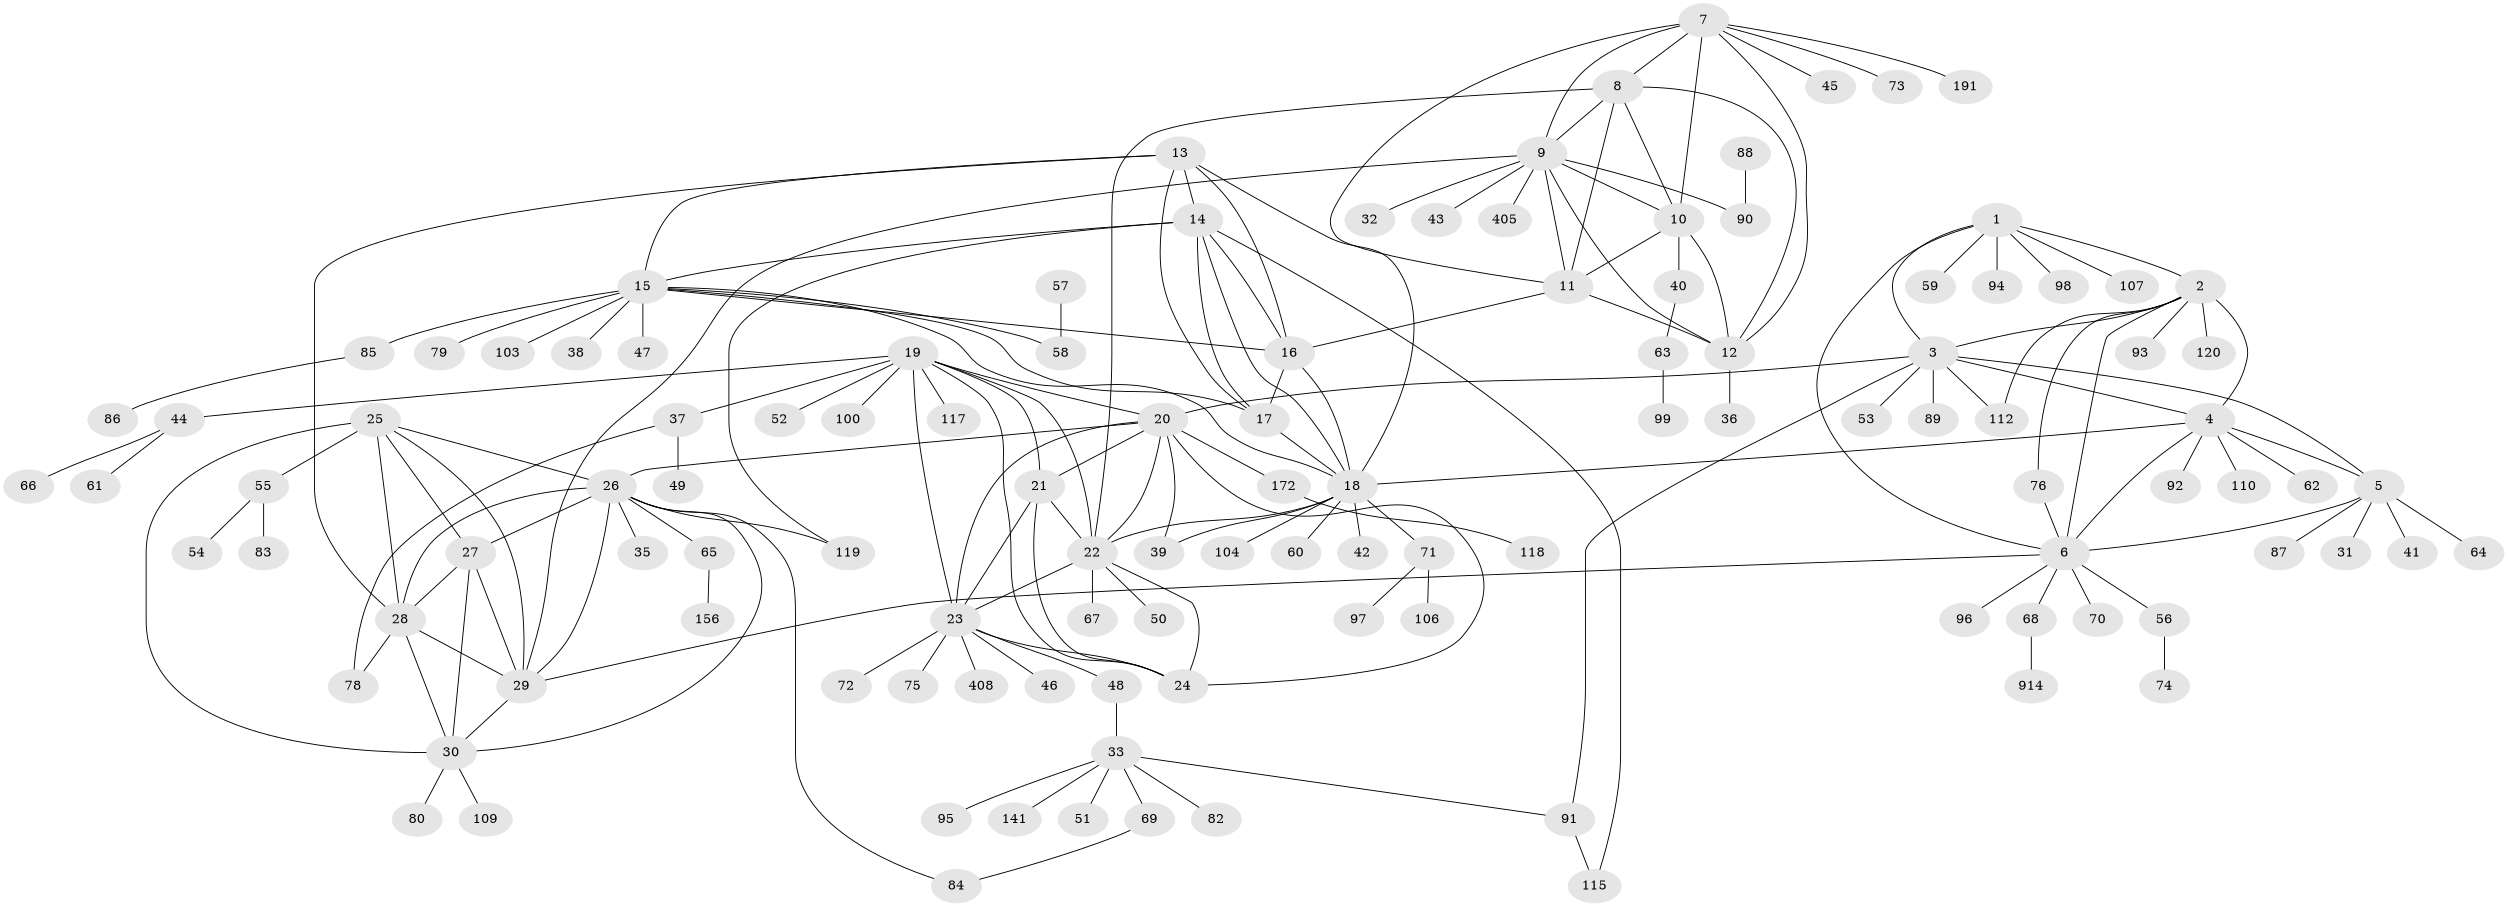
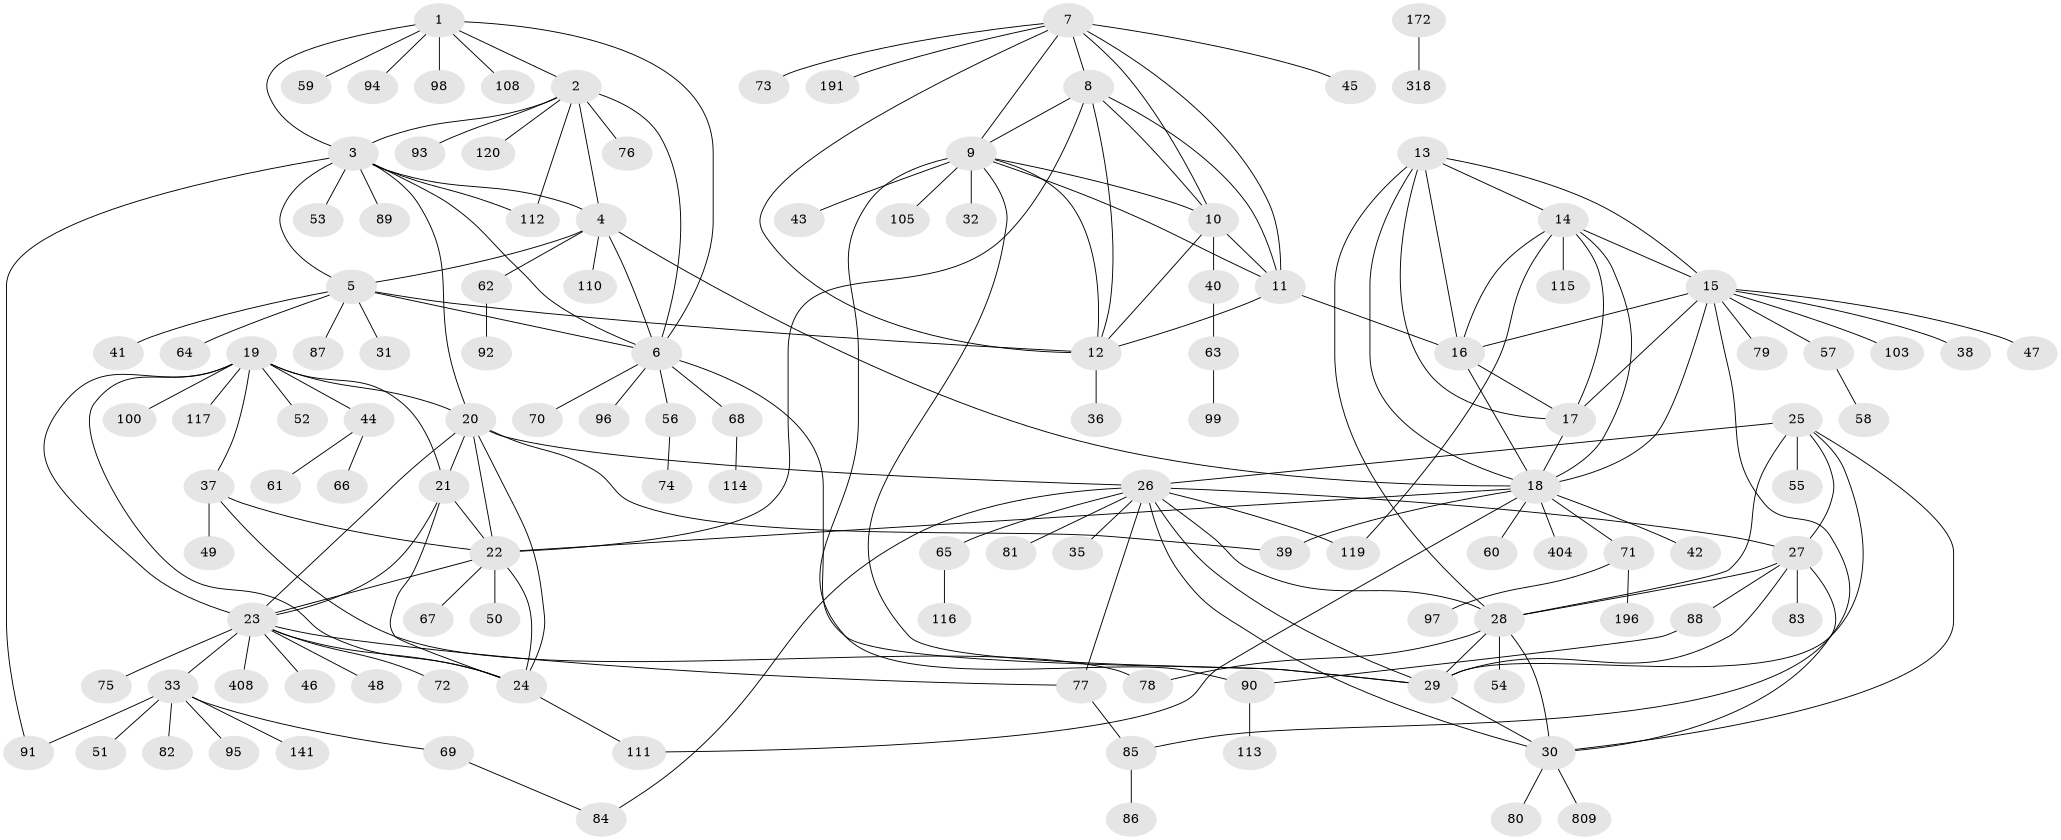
(1505, 220) -> (903, 220)
(2132, 287) -> (508, 87)
(856, 305) -> (1770, 320)
none -> (723, 329)
(1051, 415) -> (336, 528)
(1223, 453) -> none
(2193, 453) -> (487, 323)
(230, 520) -> (1499, 651)
(264, 520) -> (1797, 587)
(2052, 520) -> (499, 249)
none -> (1011, 553)
(1227, 553) -> (1560, 553)
(1533, 553) -> (1419, 87)
none -> (1746, 587)
(708, 620) -> (944, 620)
(1427, 620) -> (1627, 620)
none -> (1081, 686)
(2031, 686) -> (735, 487)
(1116, 720) -> (213, 653)
none -> (639, 753)
none -> (1250, 753)
(486, 820) -> (1585, 820)
(1582, 853) -> none
